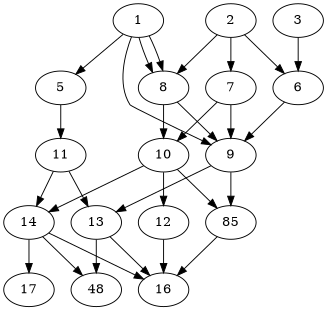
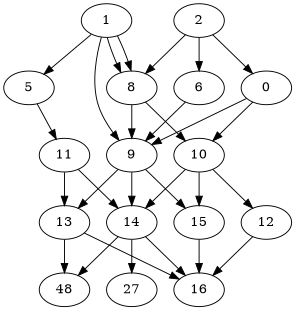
(298, 21) -> none
(231, 88) -> (266, 88)
none -> (132, 184)
(231, 222) -> (199, 222)
(29, 290) -> (132, 290)
